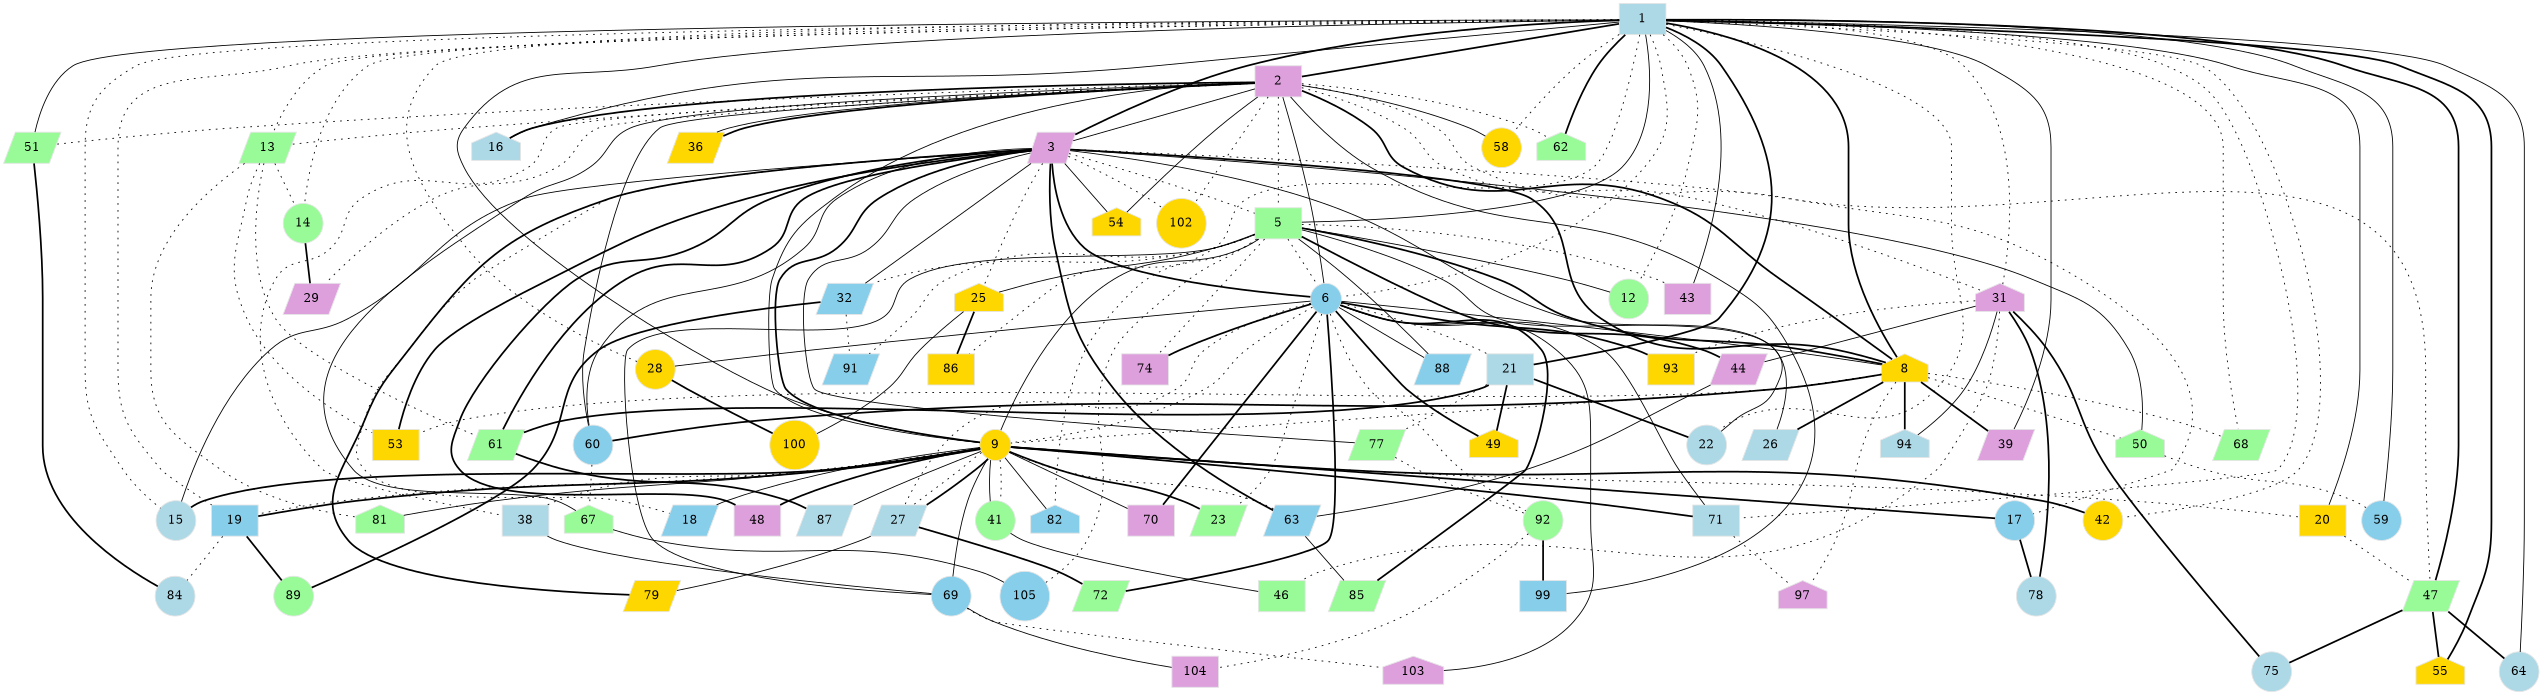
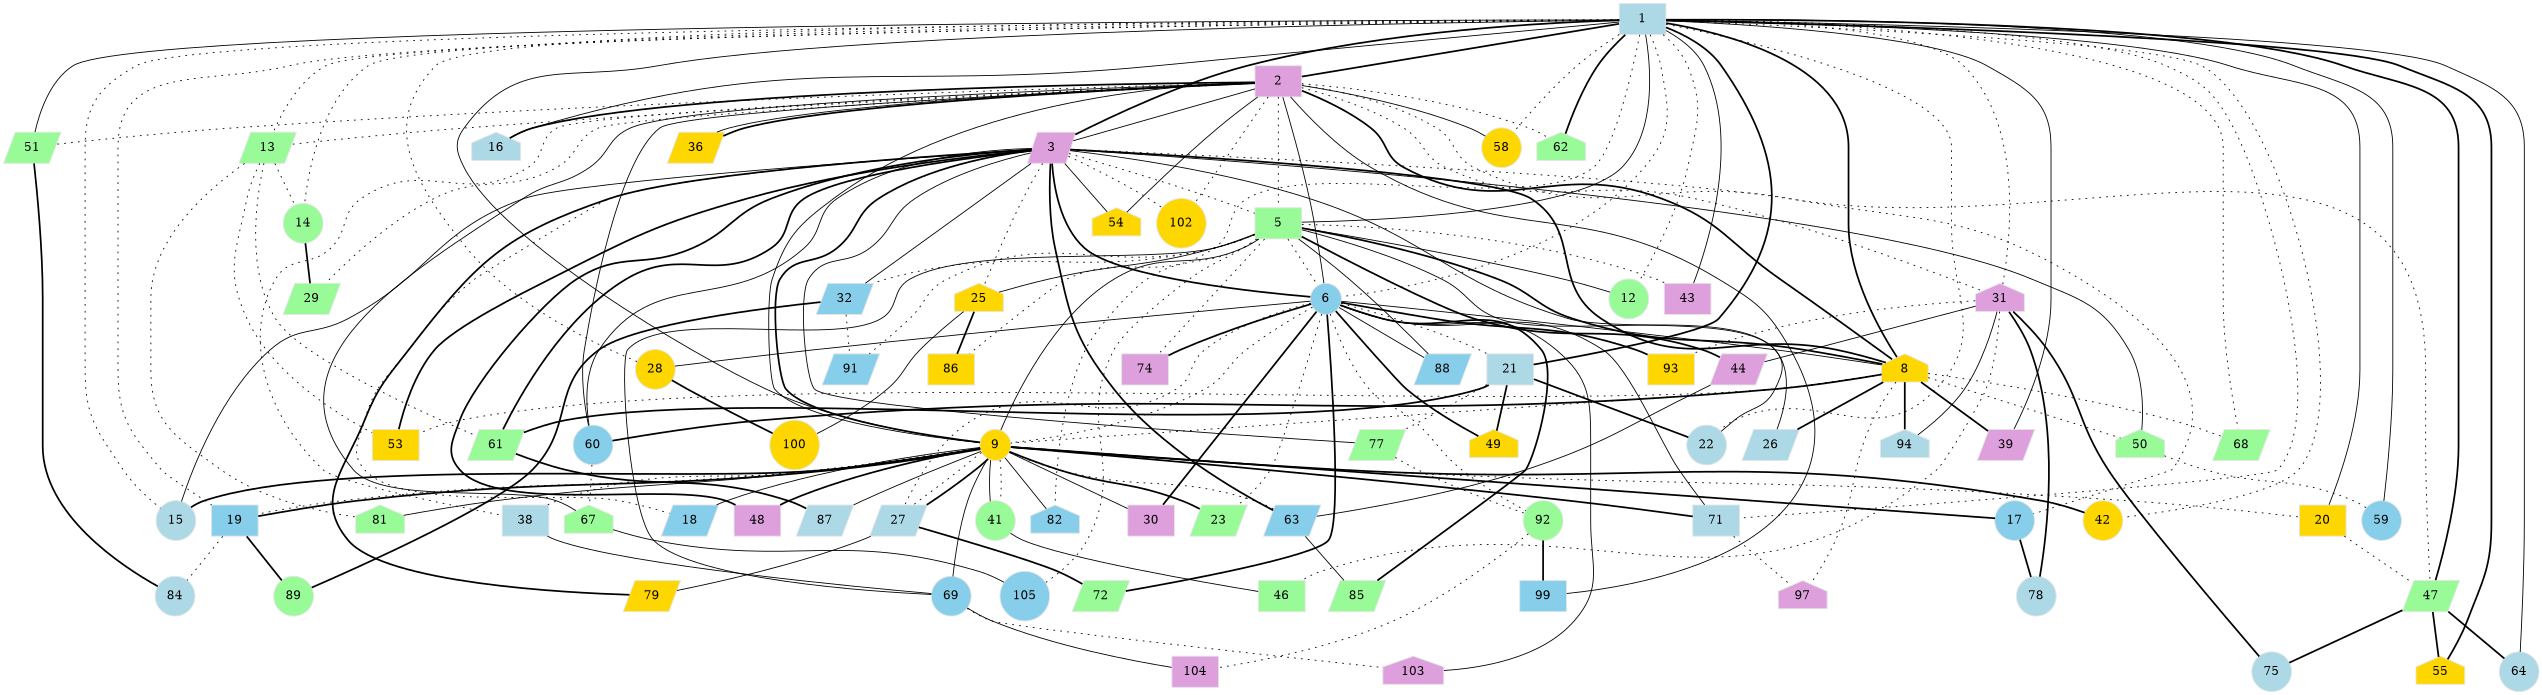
(312, 299) -> (312, 299)
(1151, 521) -> (1151, 521)
